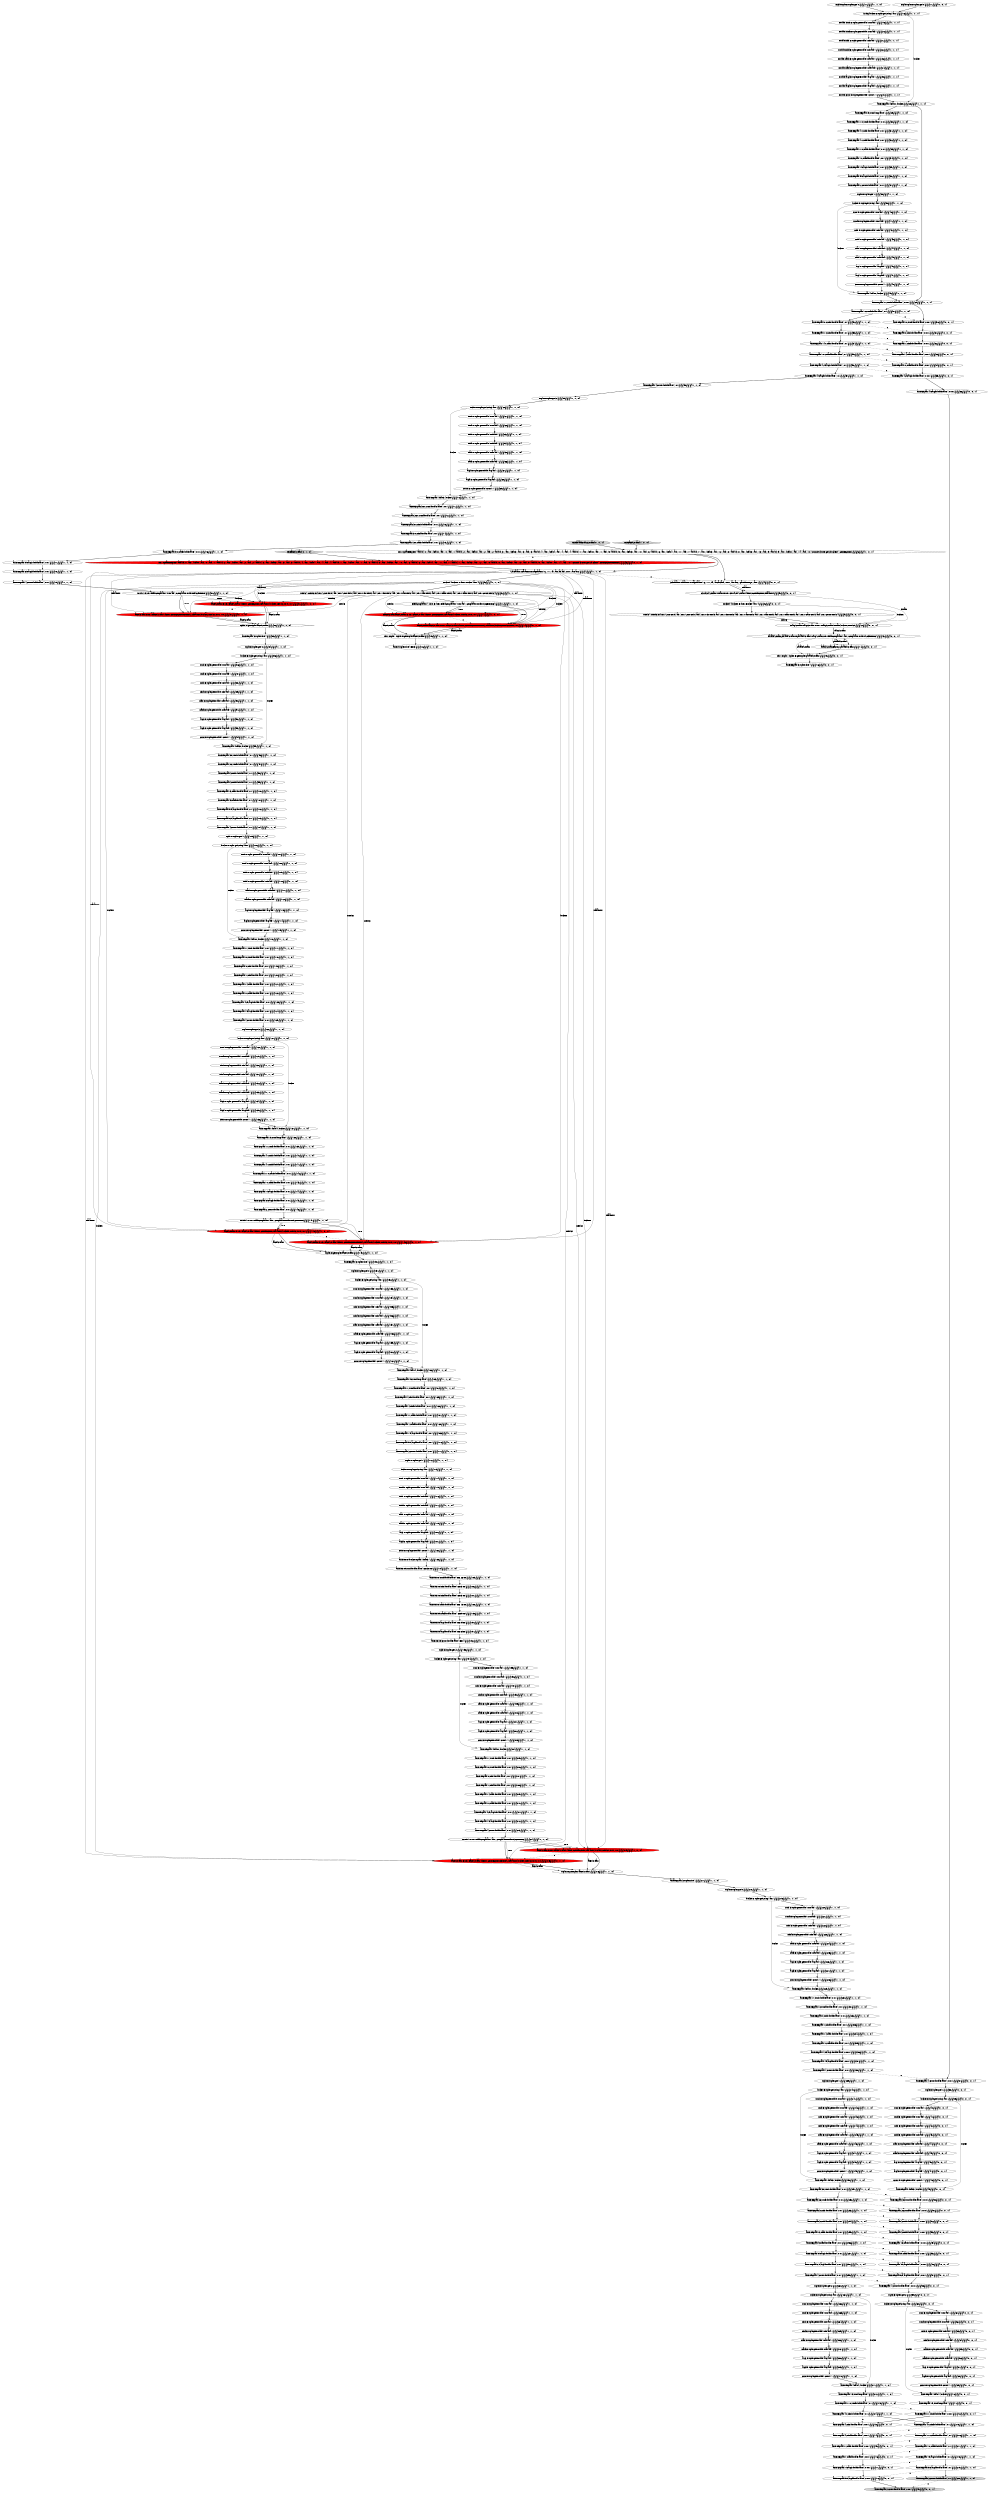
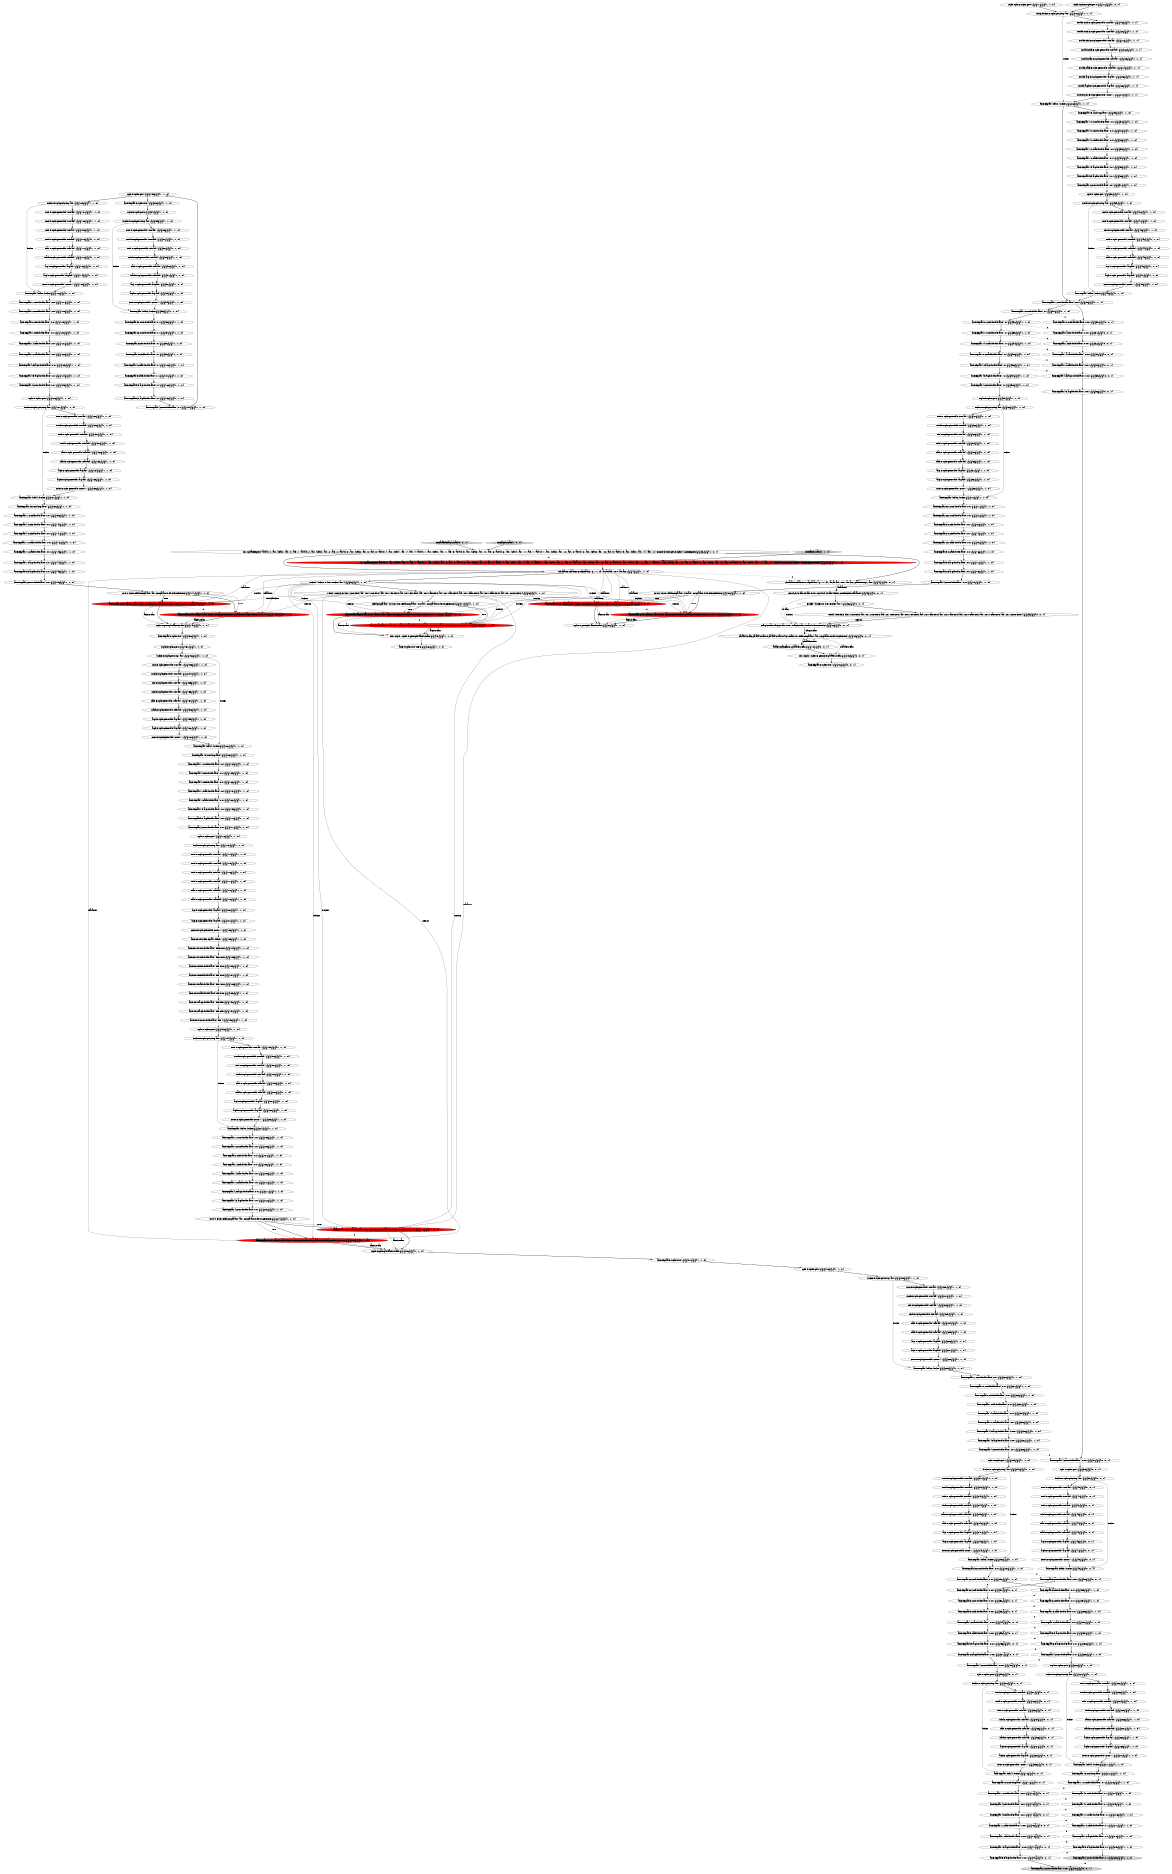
(588, 543) -> (452, 543)
(265, 625) -> (599, 625)
(265, 630) -> (148, 198)
